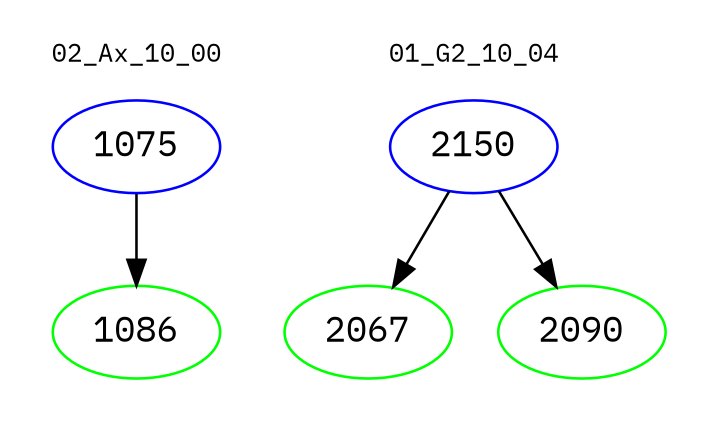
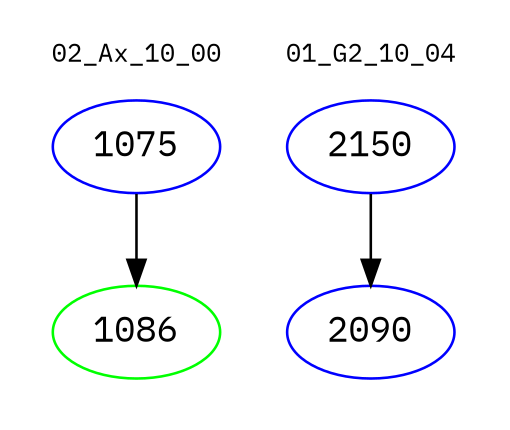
(368, 332) -> none
(582, 332) -> (371, 332)
